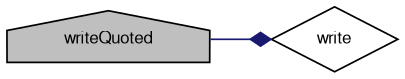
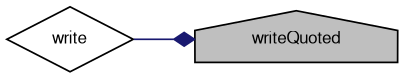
(230, 39) -> (154, 39)
